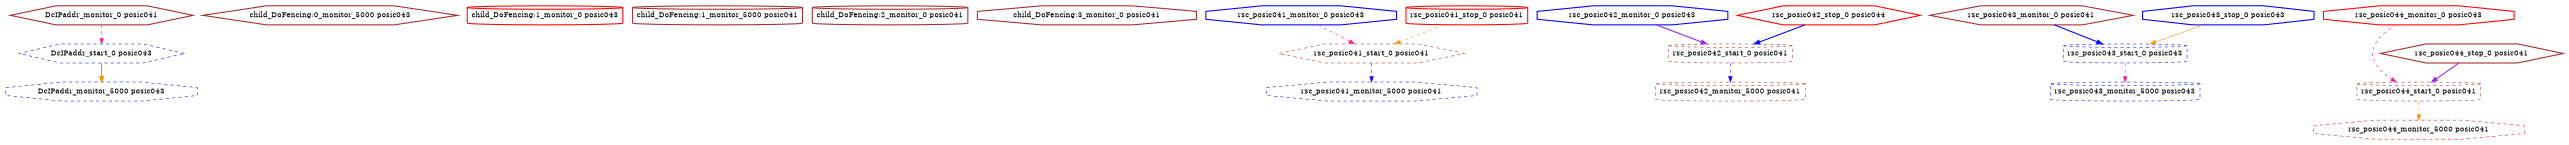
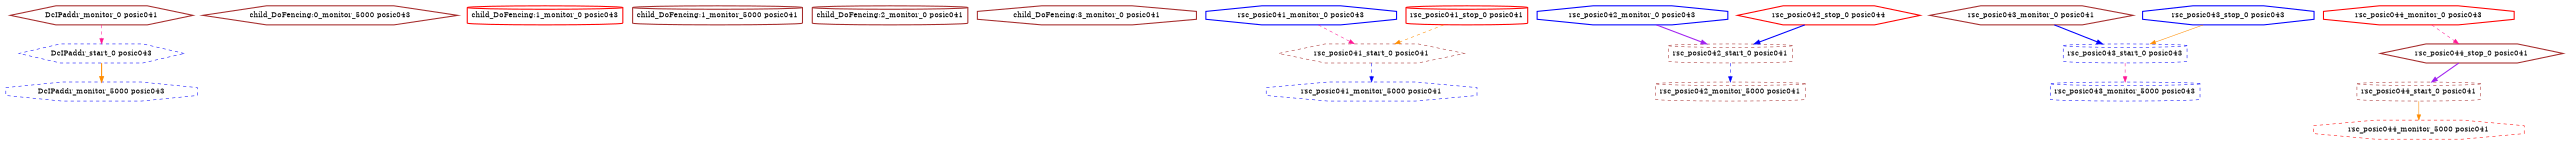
(2373, 51) -> (2443, 33)
(2419, 108) -> (2419, 108)
